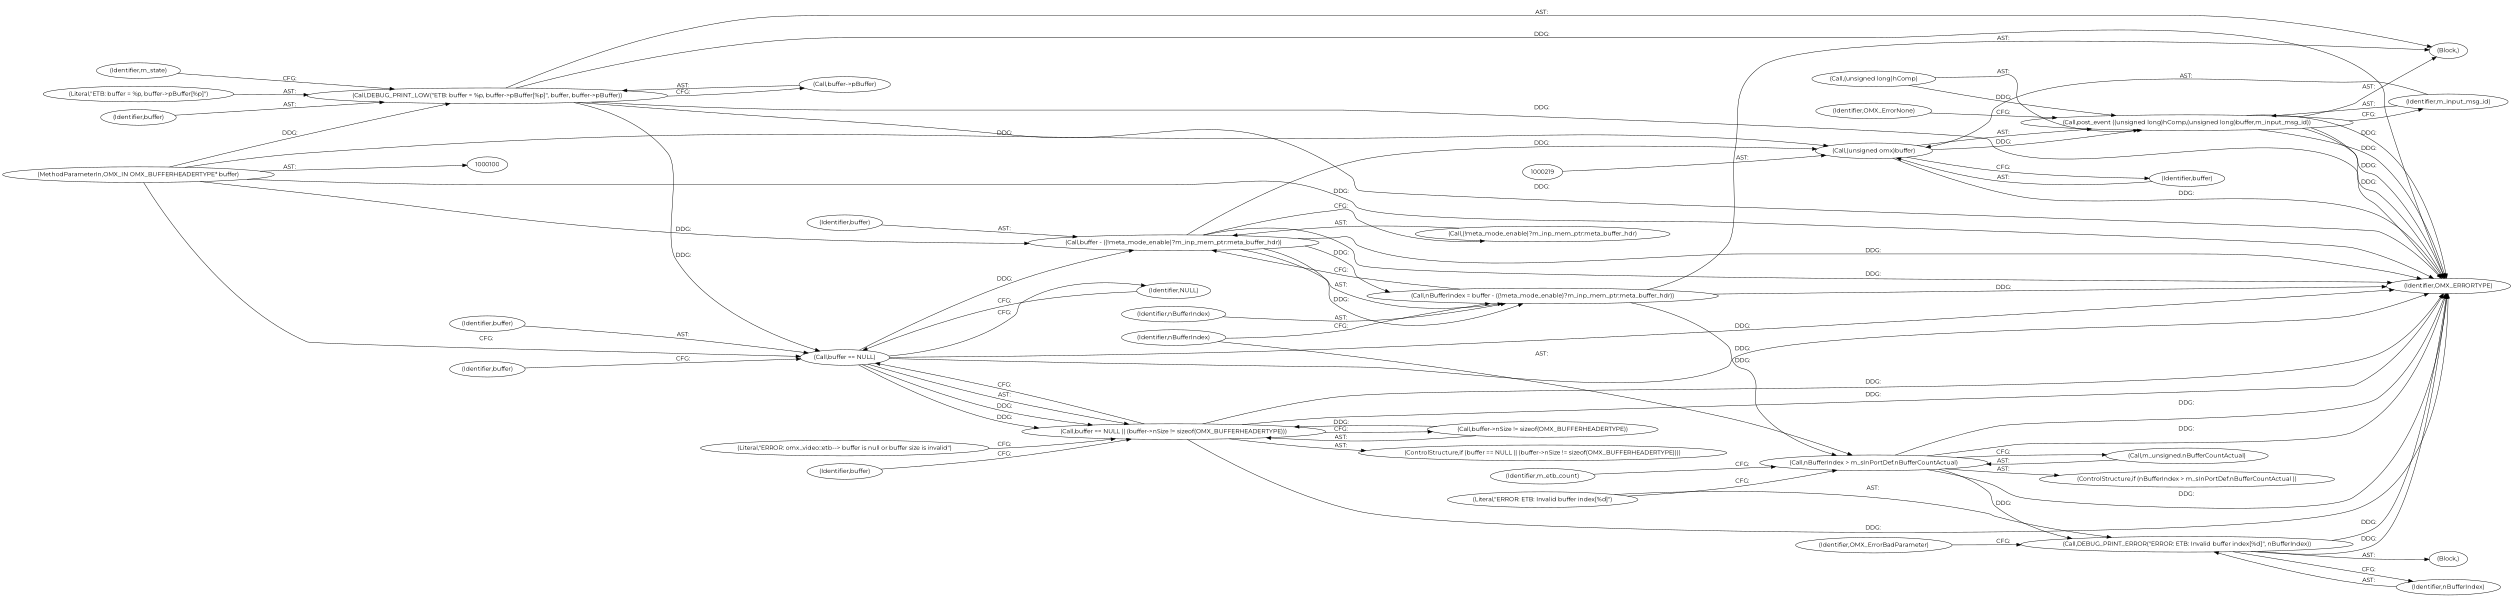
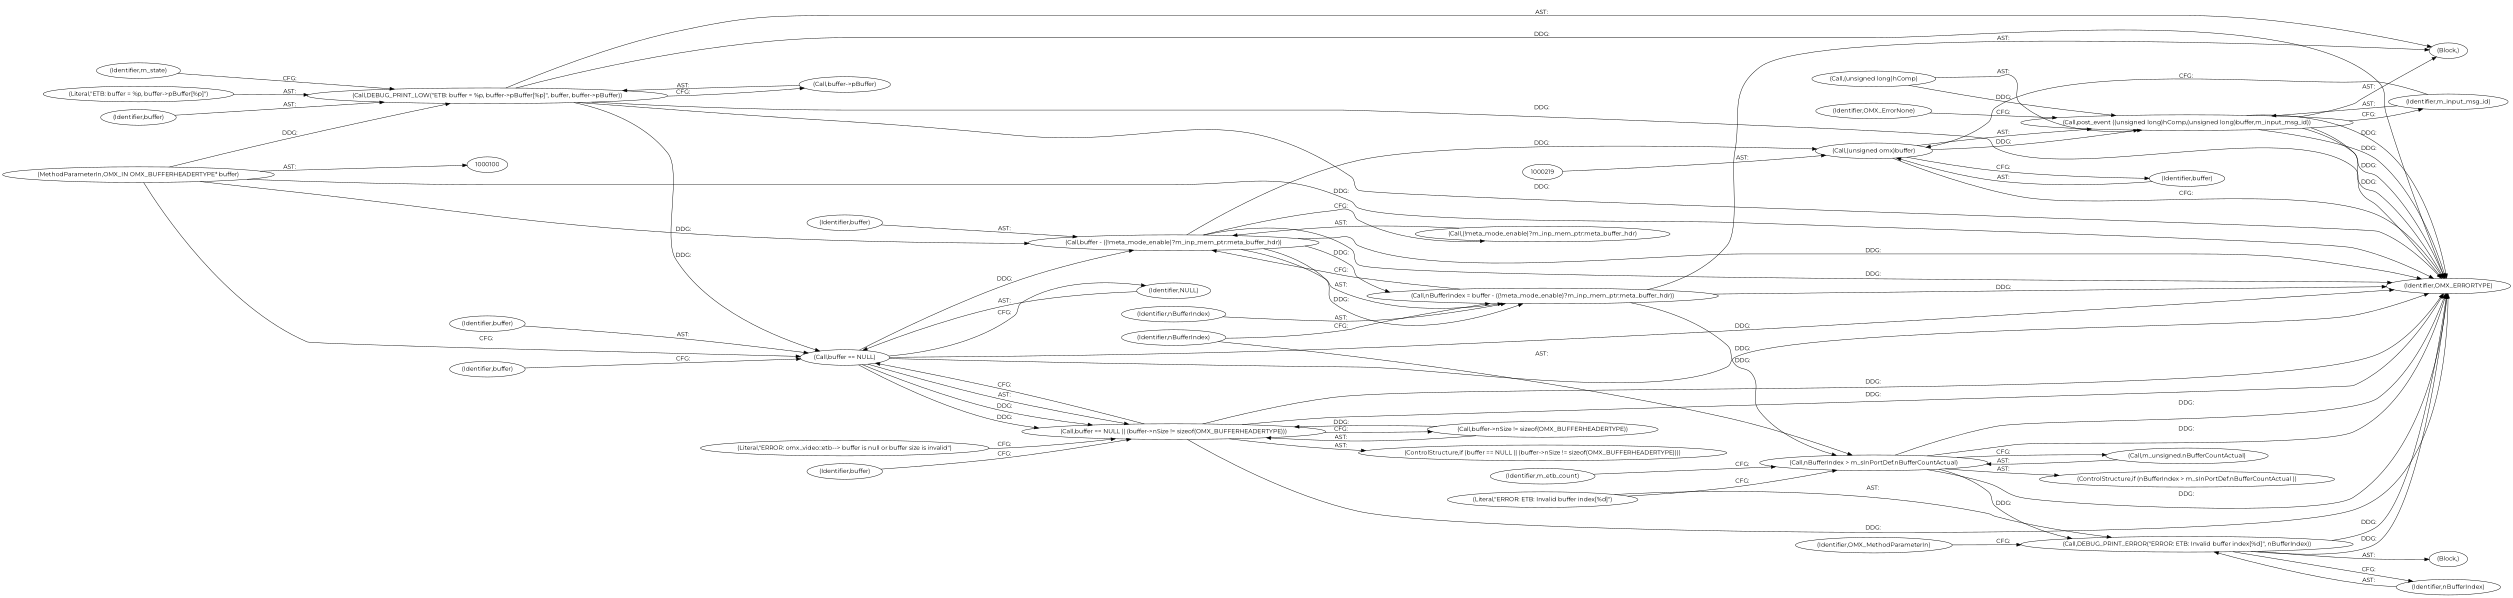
(2187, 76) -> (2187, 76)
(963, 136) -> none
(2187, 193) -> (2187, 193)
(1005, 301) -> (1005, 301)
(1874, 545) -> (1874, 545)
